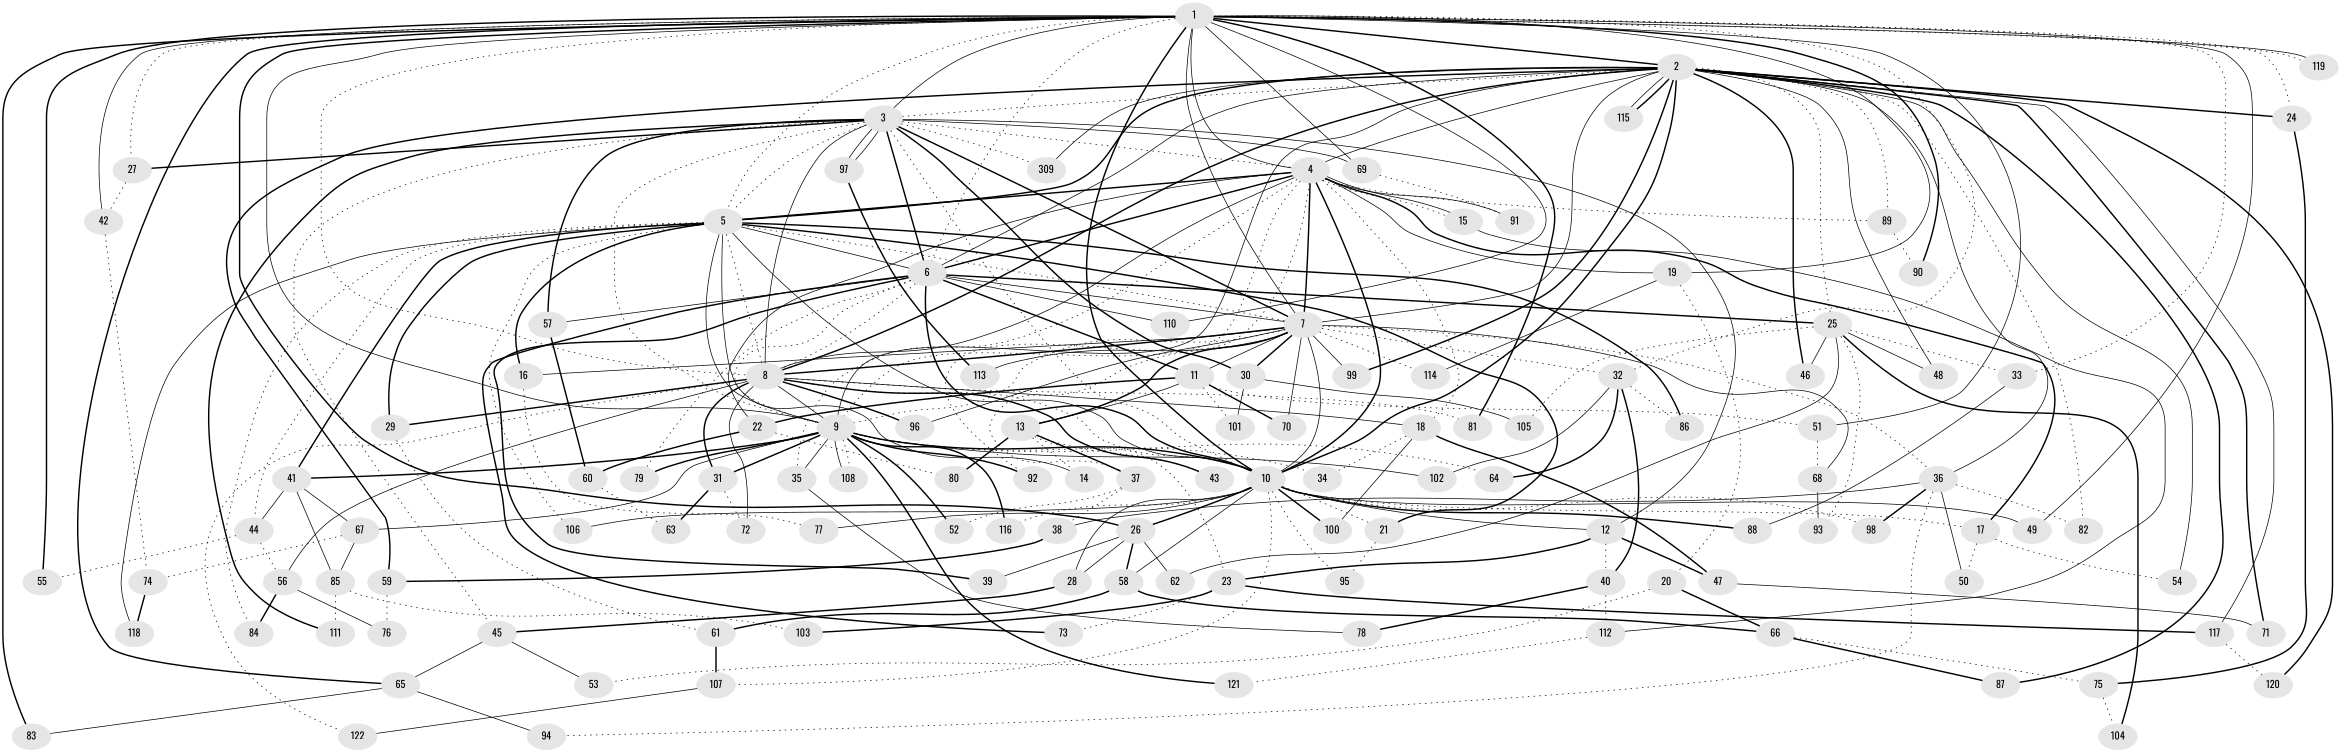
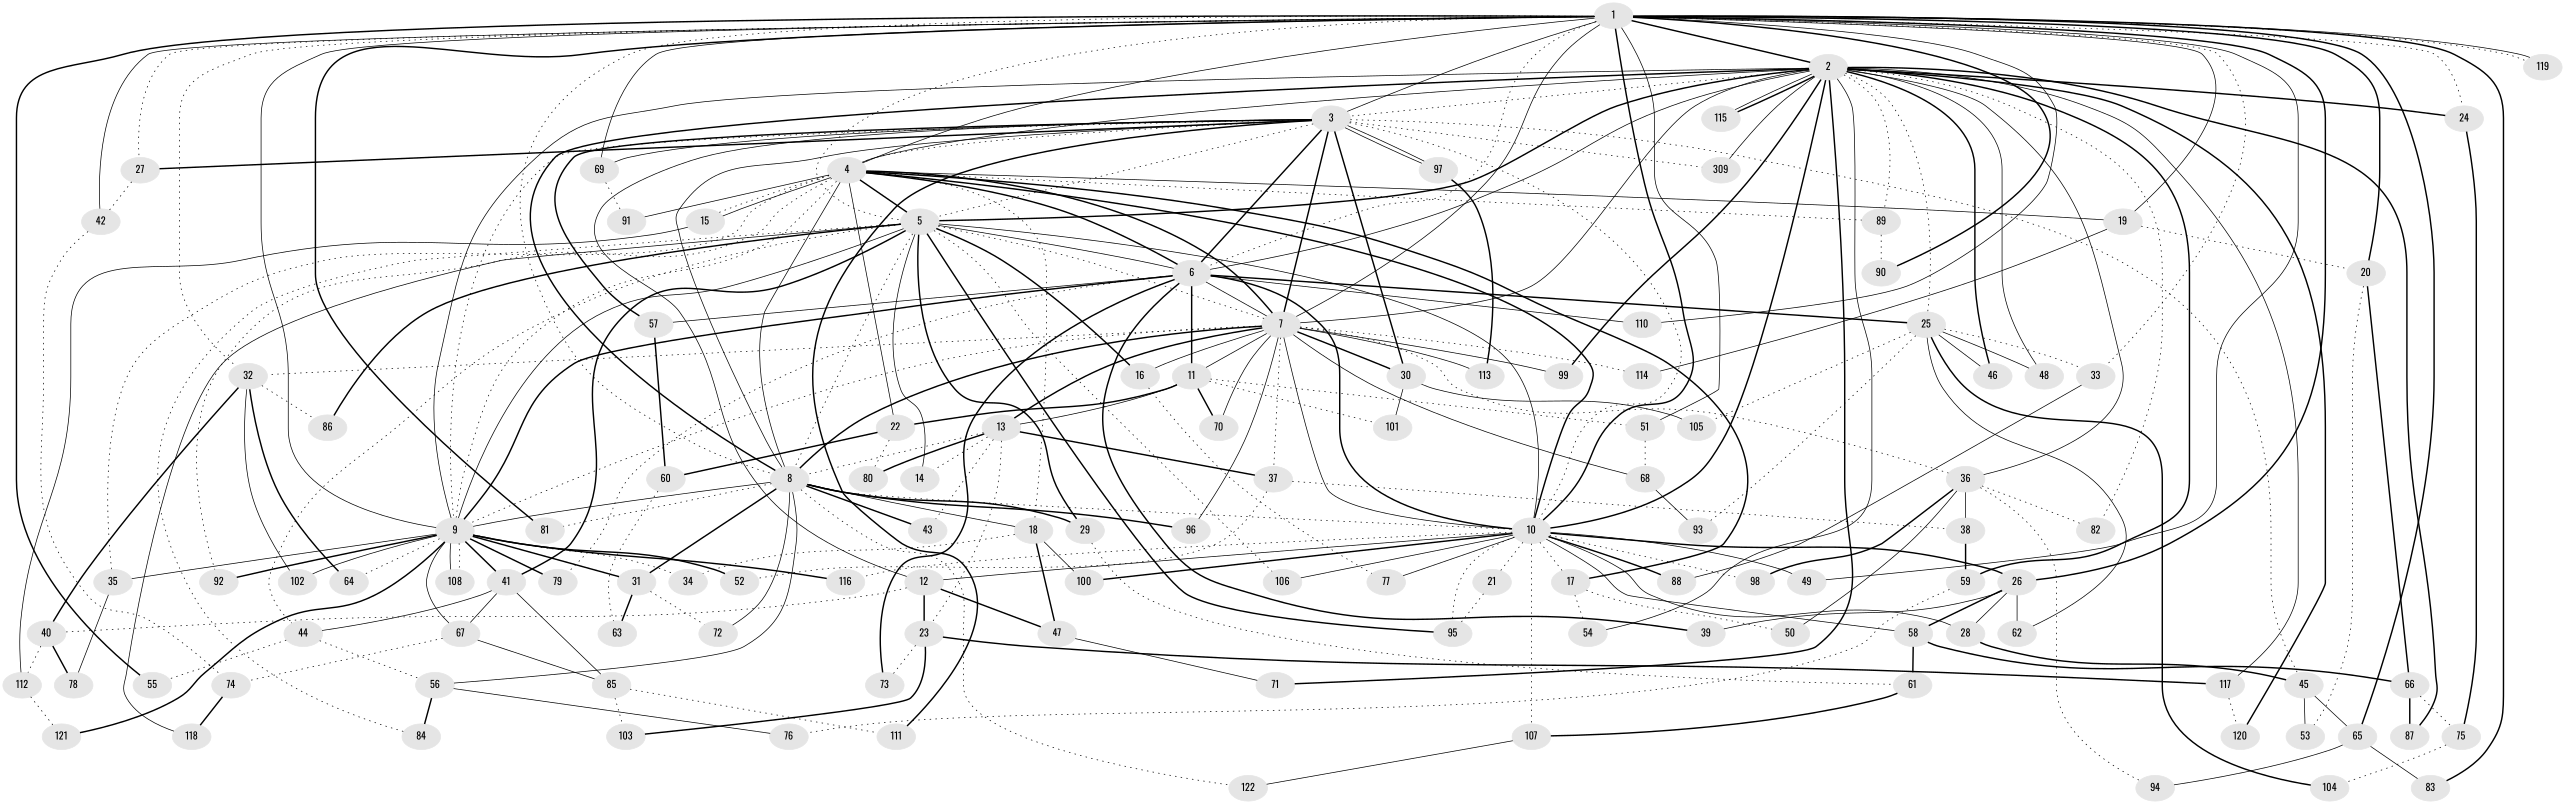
none -> (2307, 47)
(1320, 310) -> (1134, 535)
(852, 331) -> (896, 453)
(775, 347) -> (776, 325)
(1053, 448) -> none
